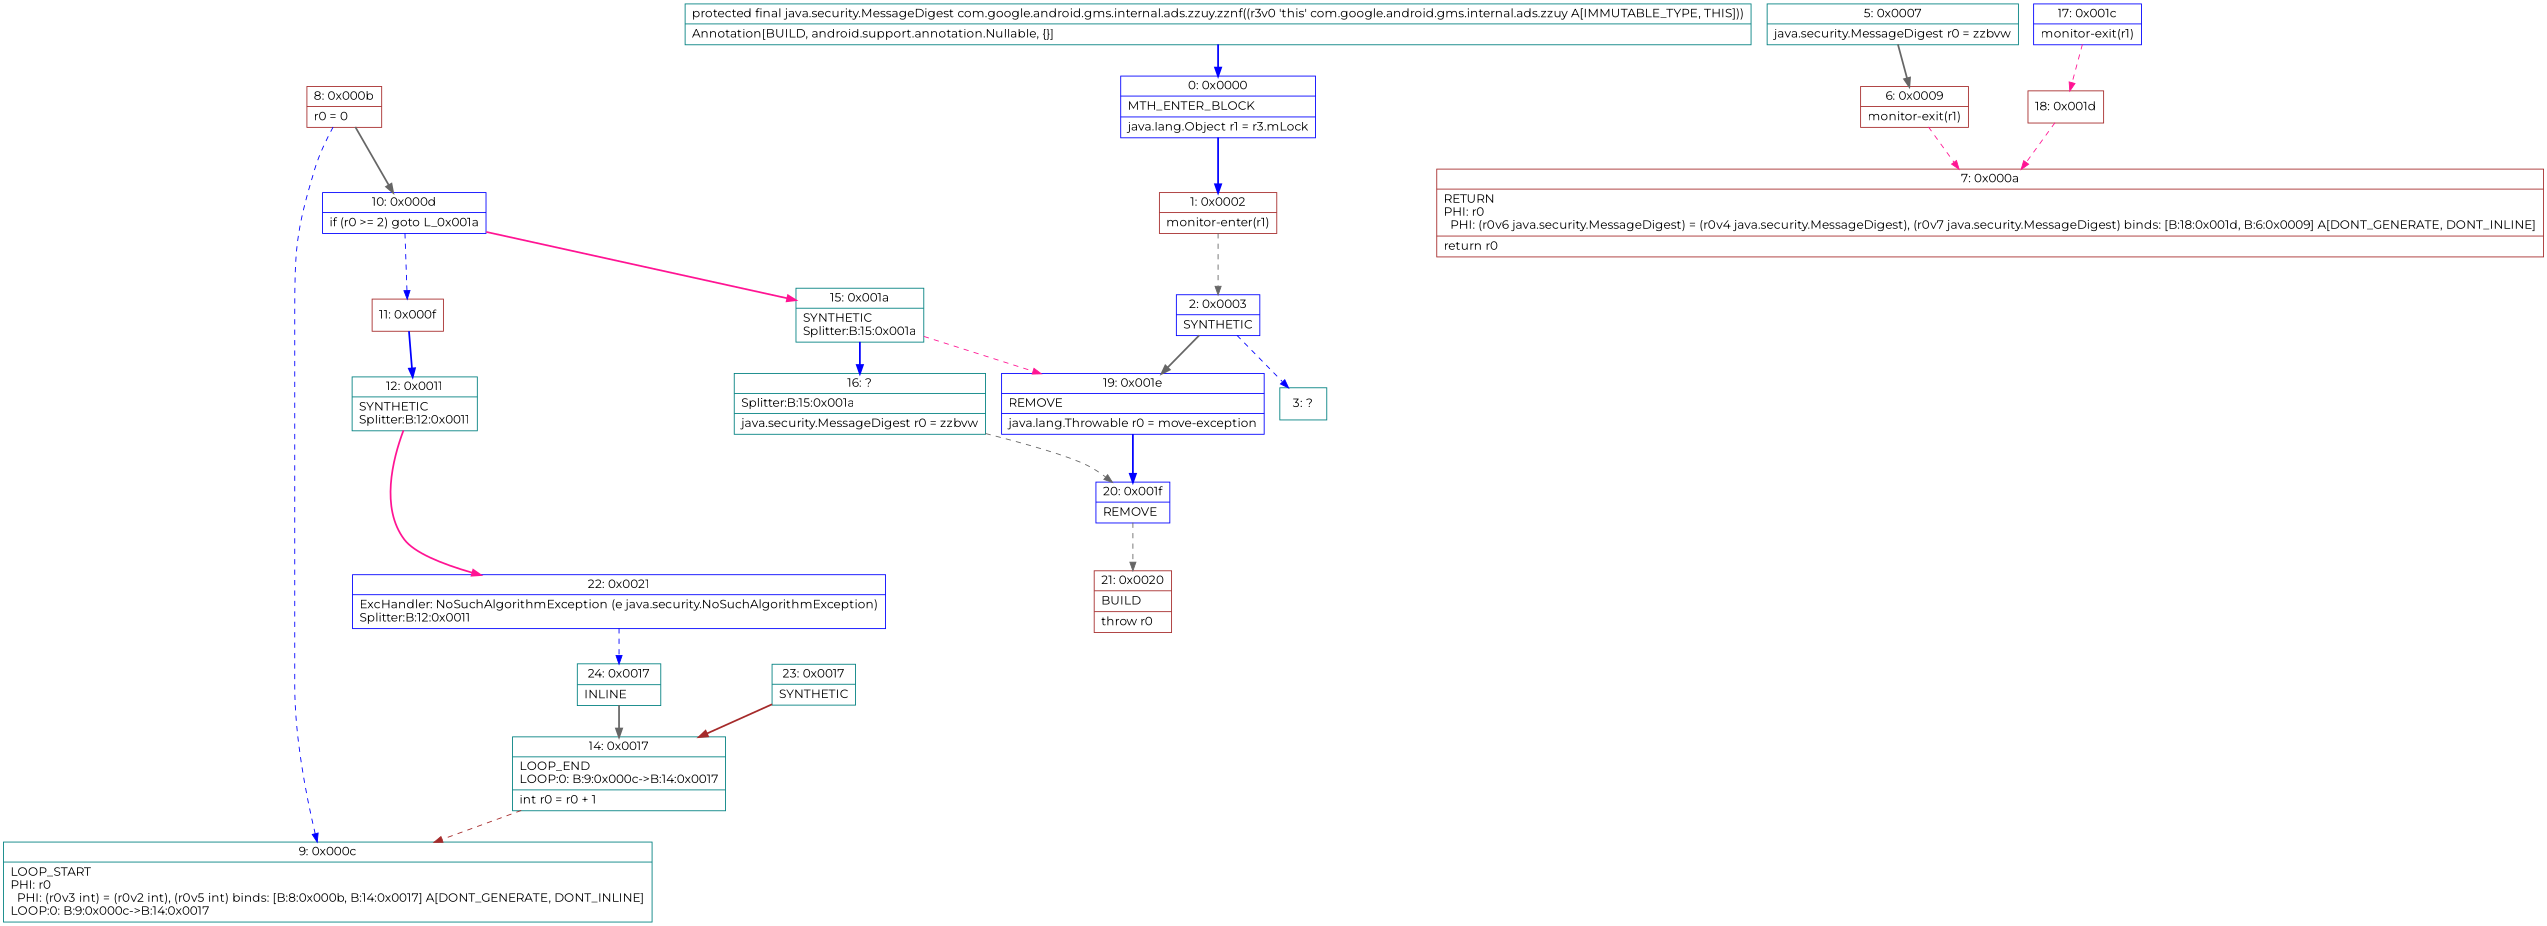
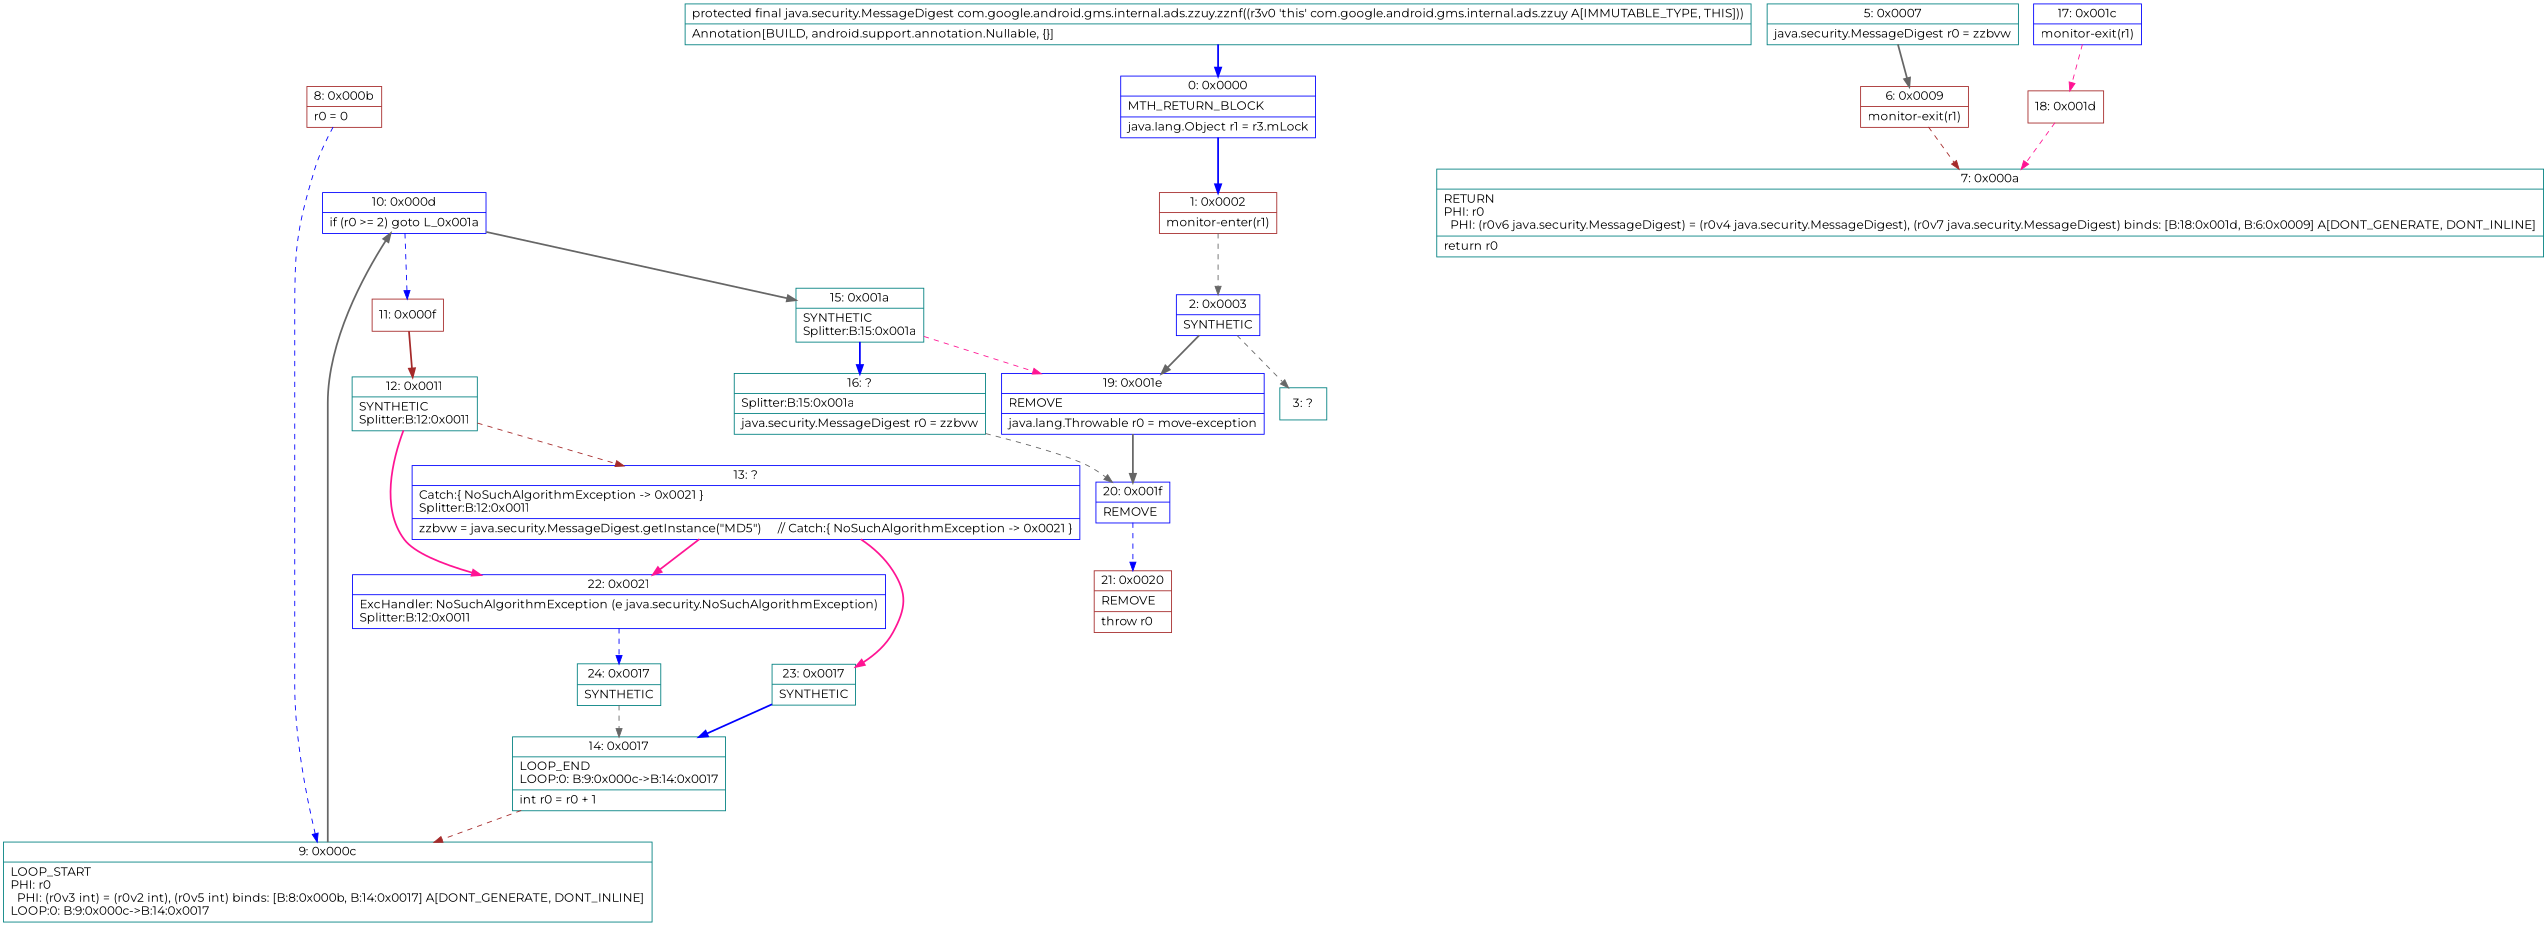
(1192, 106) -> (1196, 106)
(1941, 144) -> (1941, 144)
(372, 156) -> (328, 535)
(1990, 213) -> (1990, 213)
(637, 265) -> (637, 265)
(410, 350) -> (410, 350)
(1260, 358) -> (1260, 358)
(1133, 454) -> (1133, 454)
none -> (746, 503)
(1133, 542) -> (1133, 542)
(1121, 601) -> (1129, 601)
(606, 695) -> (619, 695)
(619, 717) -> (619, 717)
(739, 719) -> (739, 719)
